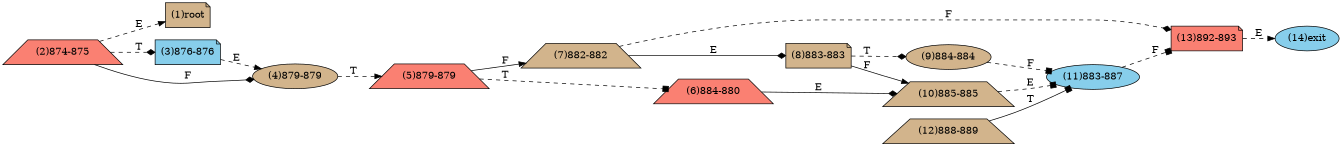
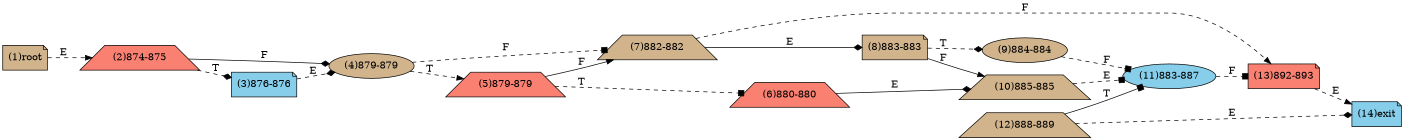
(890, 20) -> (986, 13)
(129, 33) -> (66, 58)
(1307, 38) -> (1377, 114)
none -> (506, 56)
(238, 63) -> (312, 76)
(713, 91) -> (790, 95)
none -> (1209, 119)
